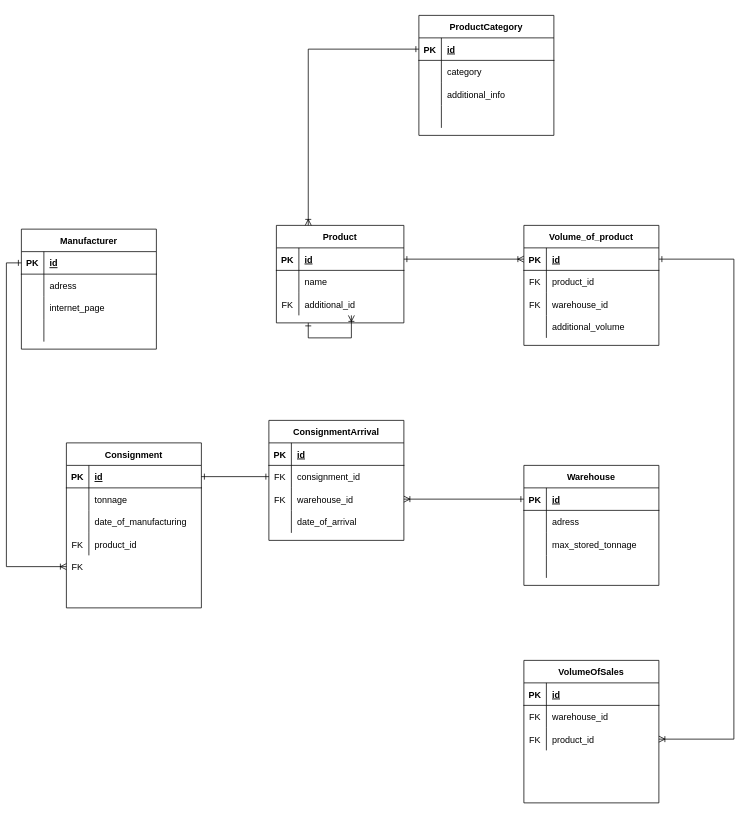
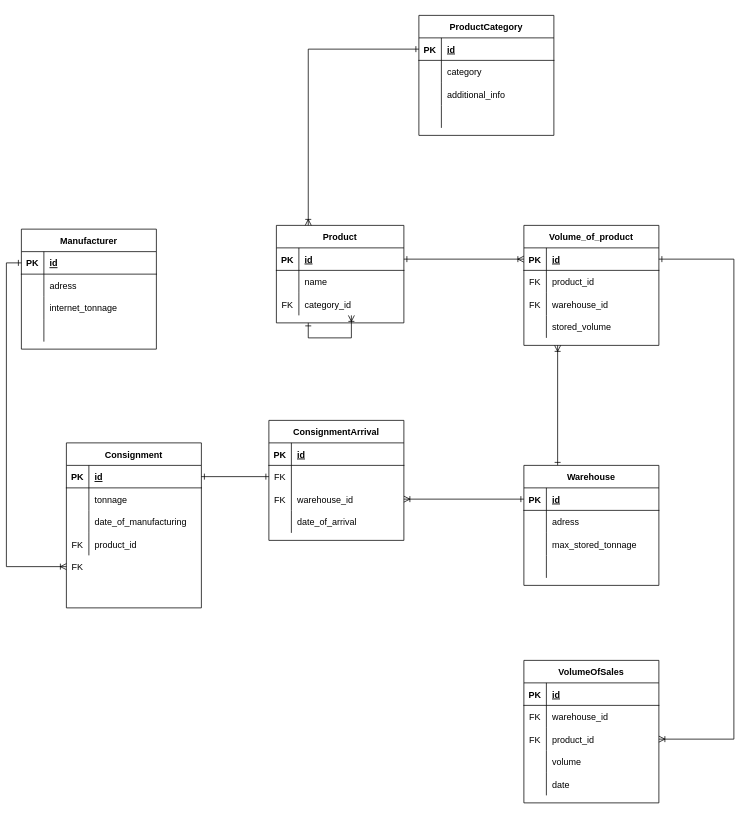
(333, 305) -> (331, 305)
(81, 308) -> (89, 308)
(590, 327) -> (584, 327)
none -> (558, 406)
(348, 477) -> none
none -> (603, 762)
none -> (603, 784)
